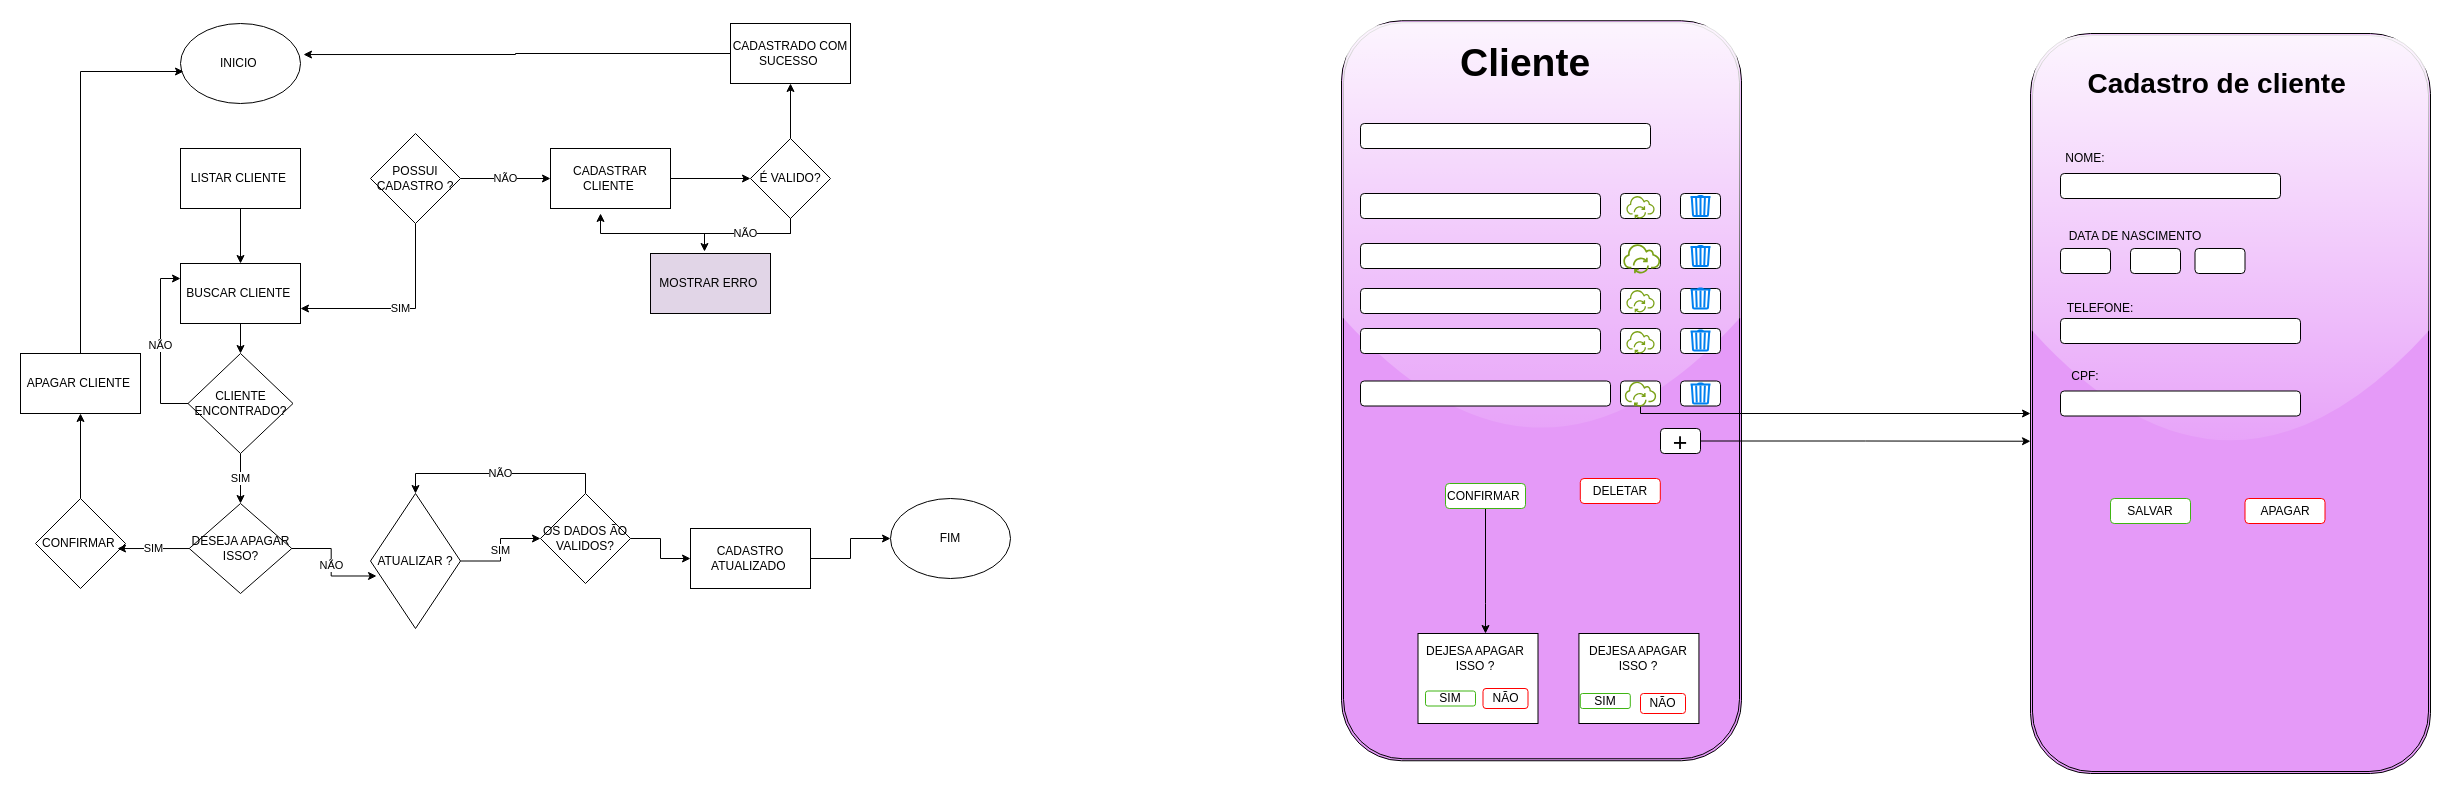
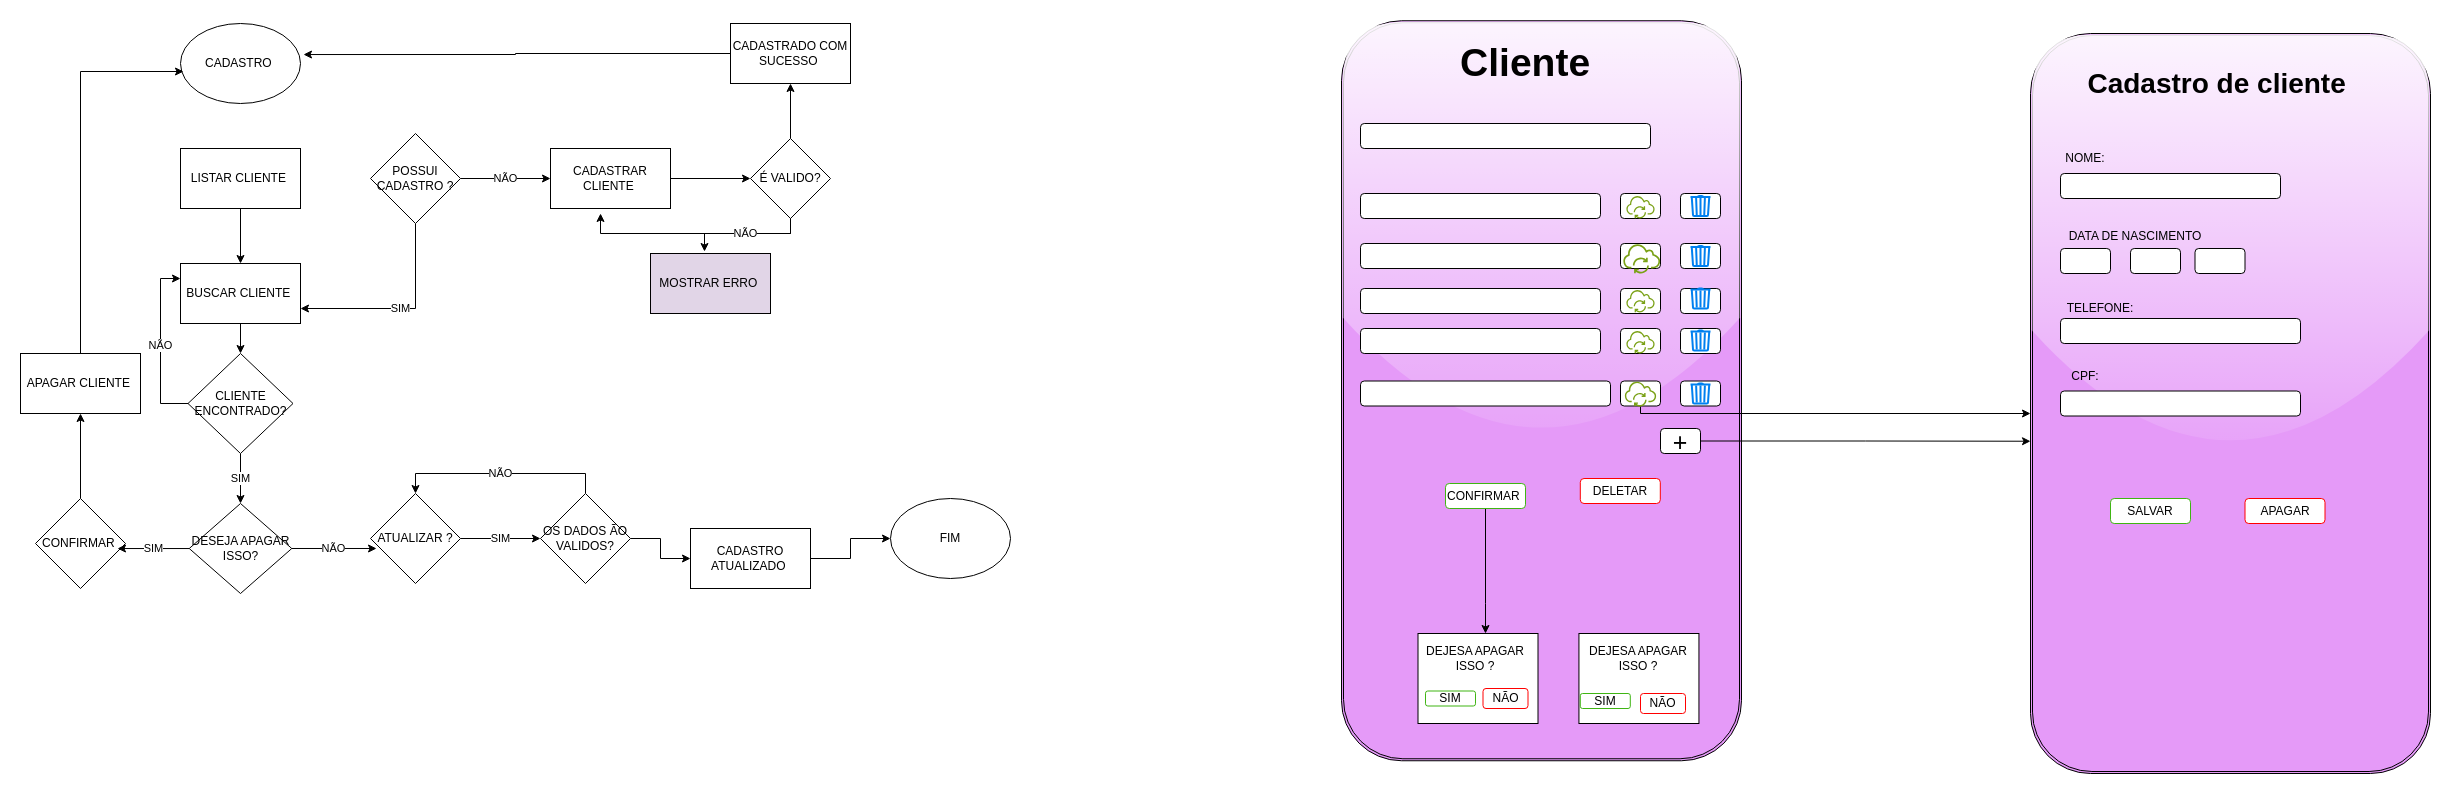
(241, 64) -> (241, 64)
(416, 561) -> (416, 539)
